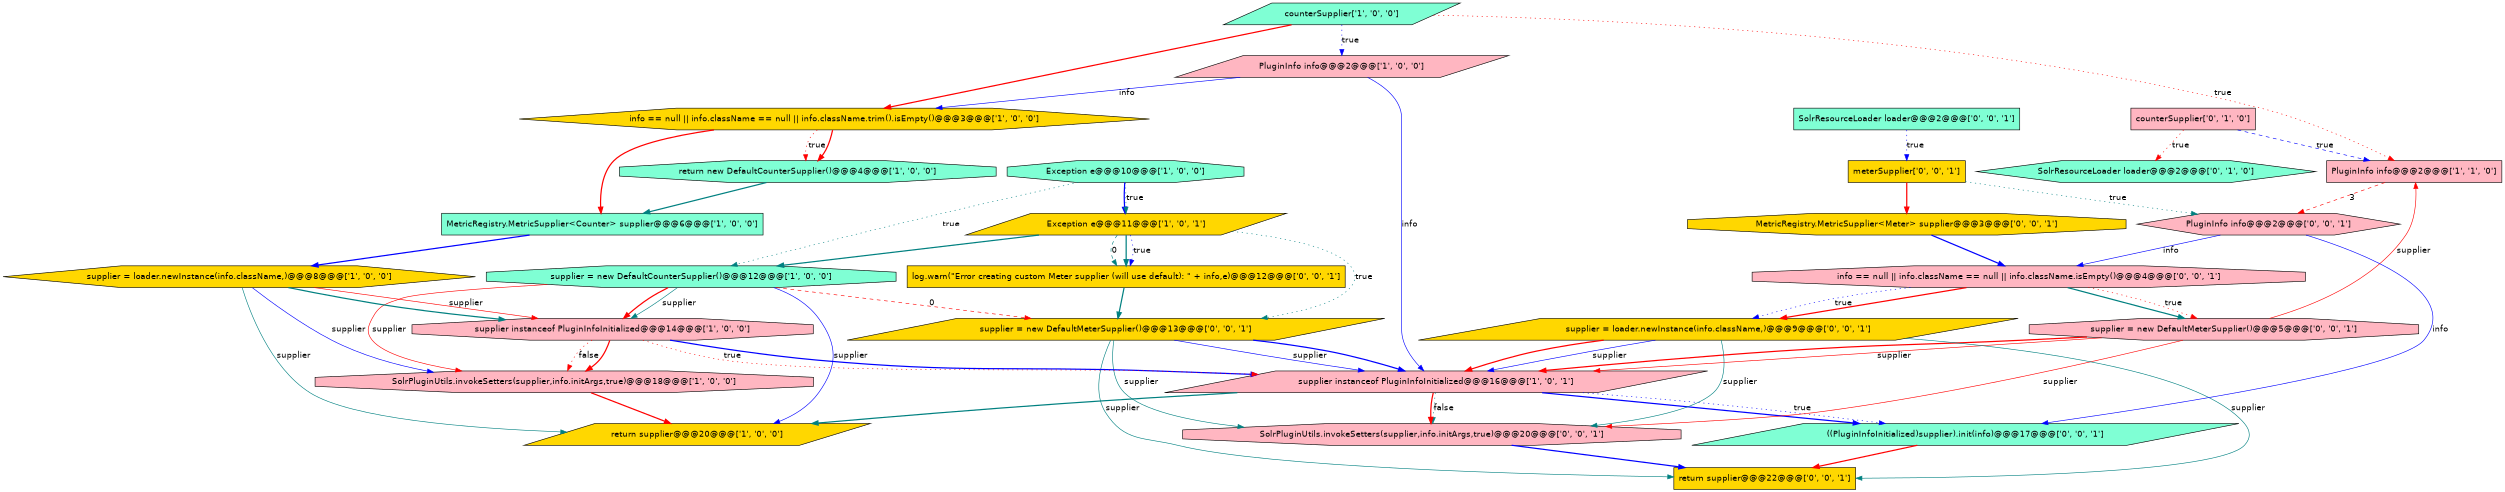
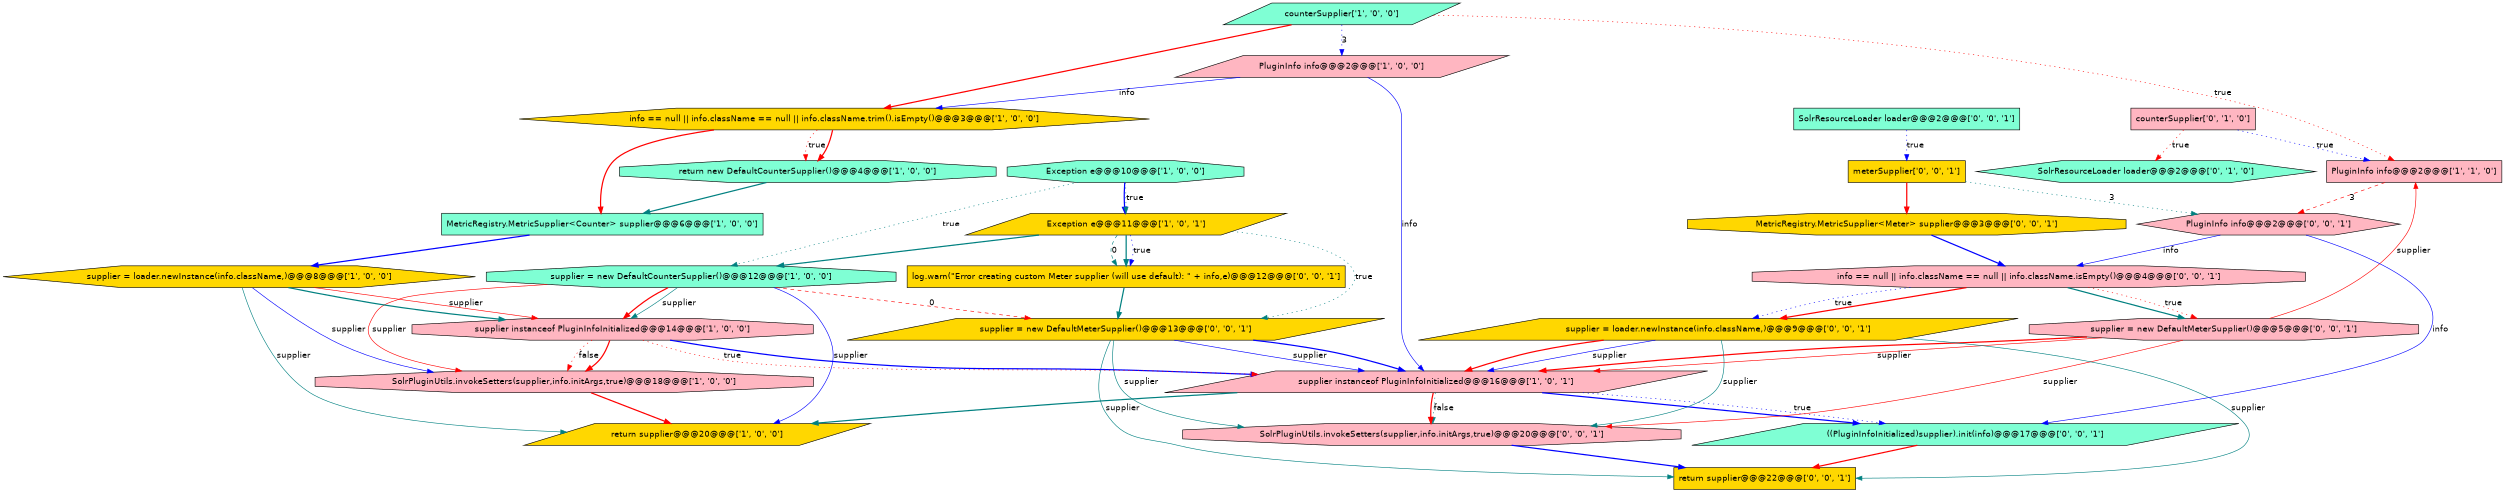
(1351, 40) -> (1345, 40)
(2301, 145) -> (2301, 145)
(2118, 198) -> (2112, 198)
